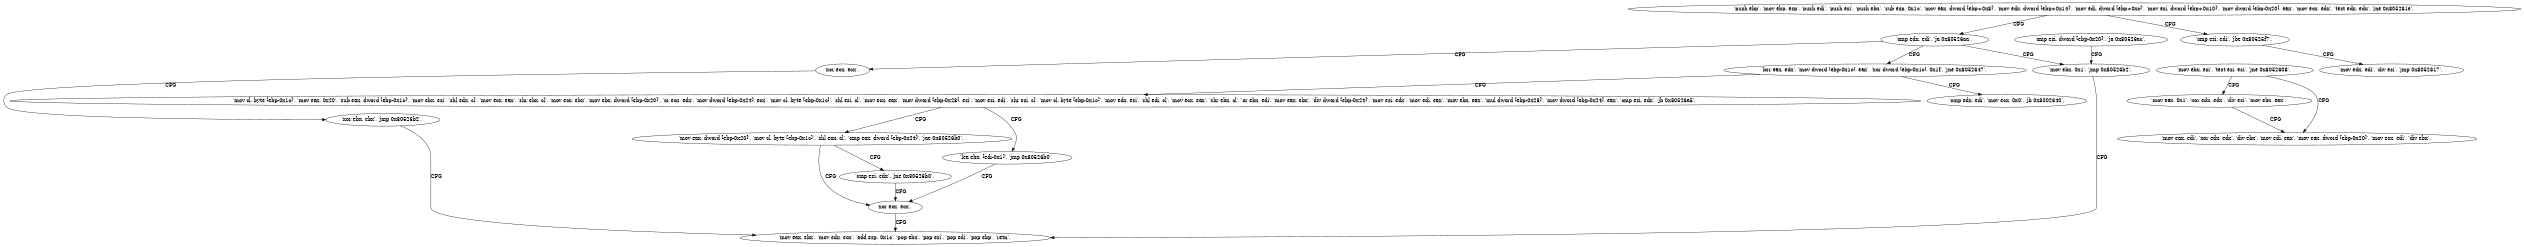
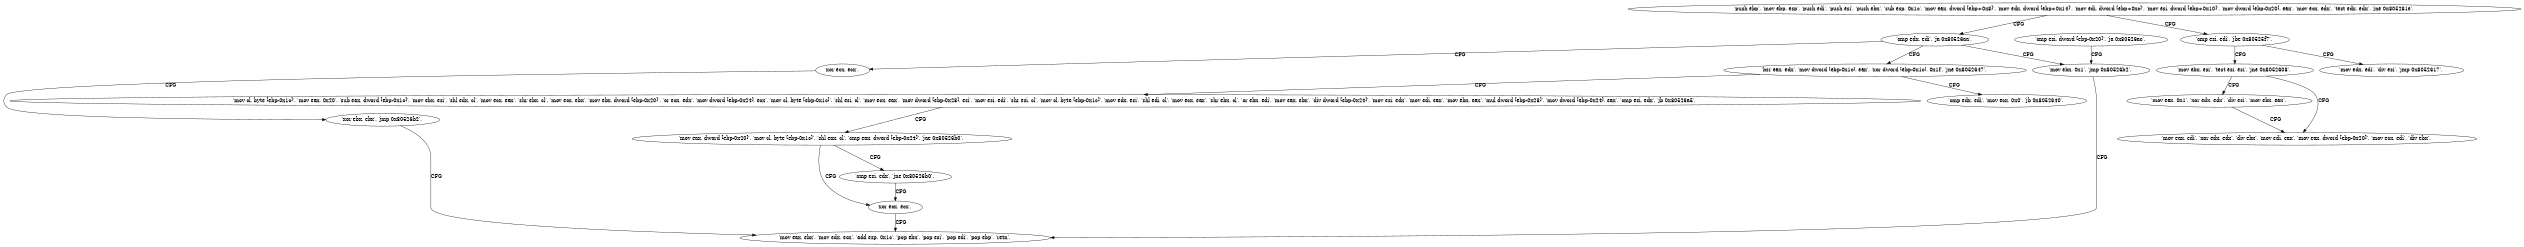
none -> (2235, 53)
(2007, 101) -> (2007, 101)
(1007, 158) -> none
